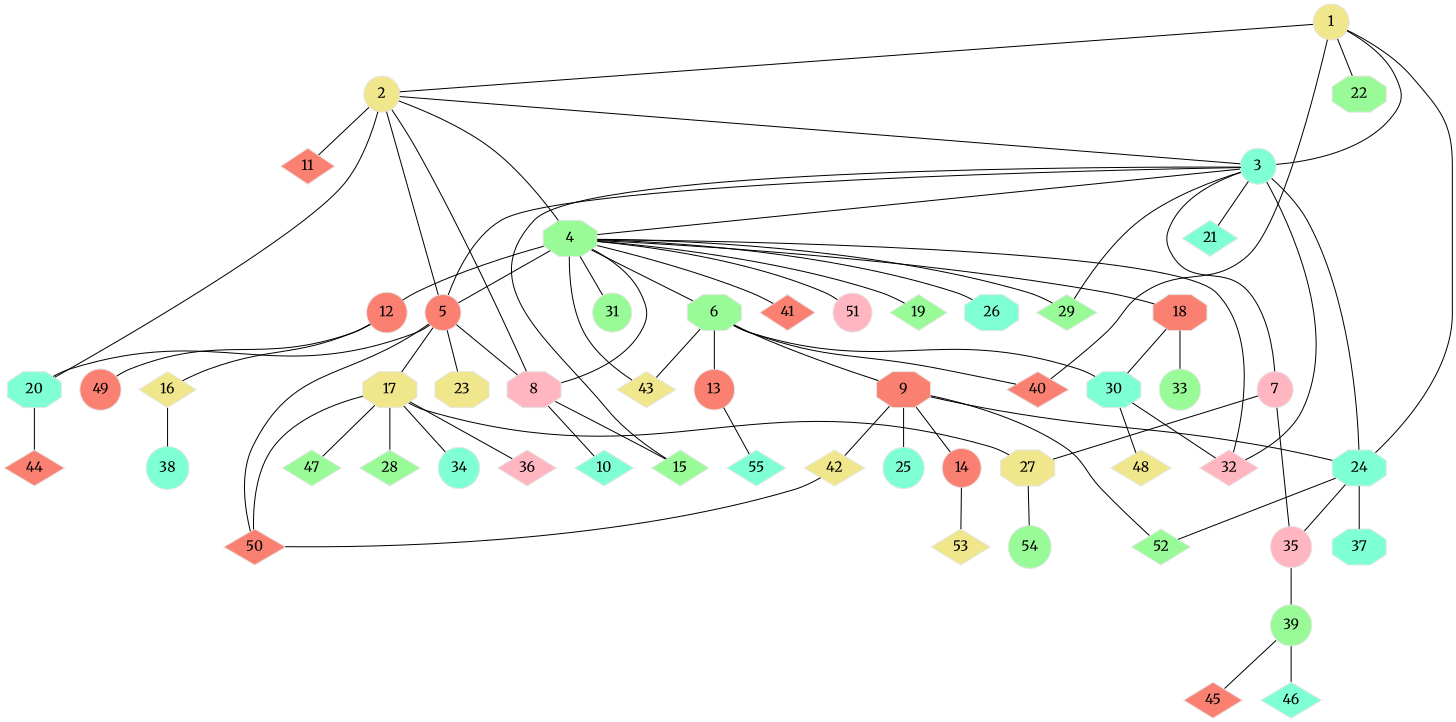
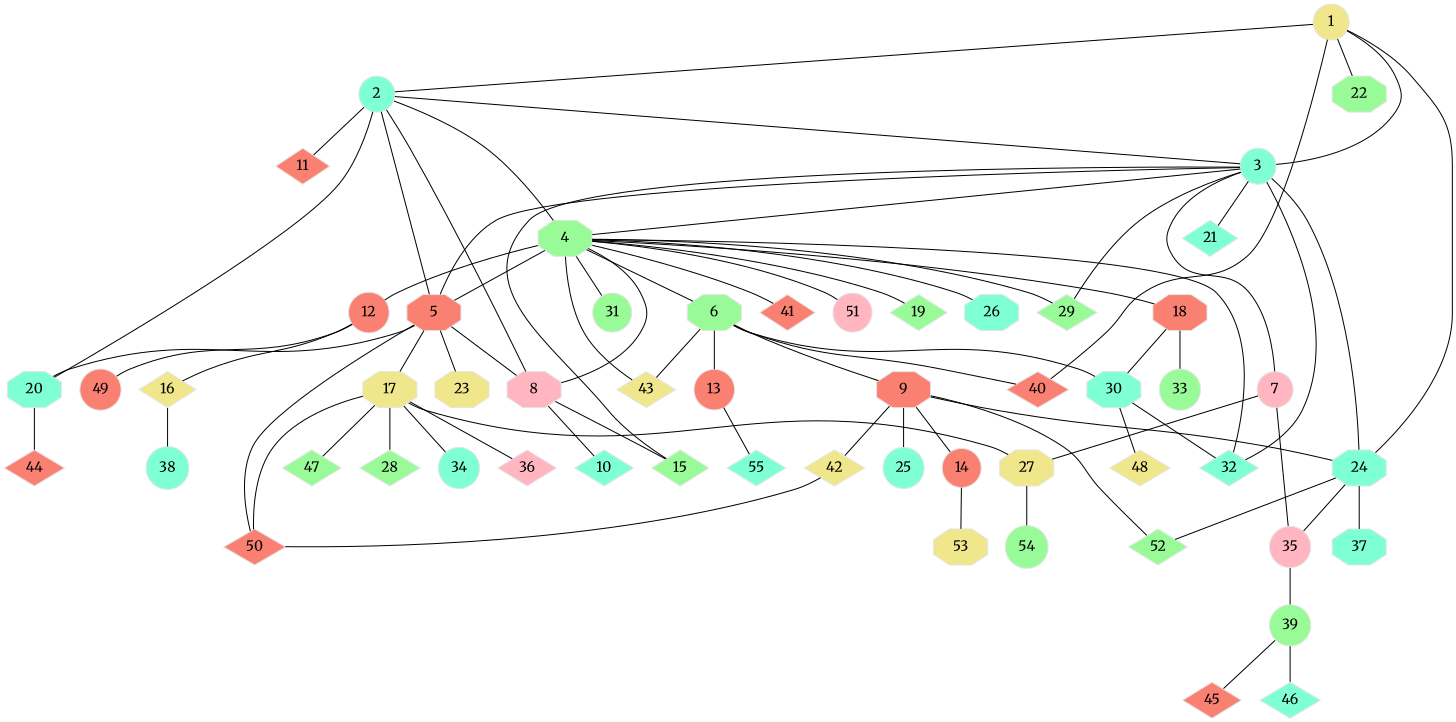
(382, 94) -> (377, 94)
(443, 313) -> (434, 313)
(1229, 468) -> (1229, 468)
(961, 547) -> (961, 547)
